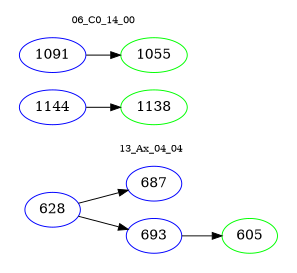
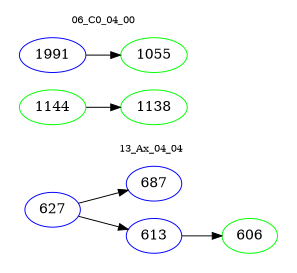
(103, 21) -> (103, 21)
(53, 55) -> (53, 55)
(53, 107) -> (53, 107)
(53, 210) -> (53, 210)
(154, 236) -> (154, 236)
(250, 236) -> (250, 236)
